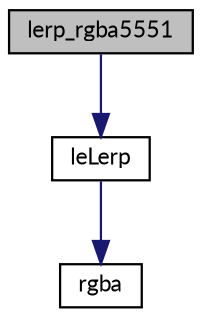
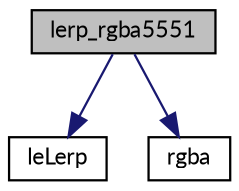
(101, 211) -> (151, 85)
